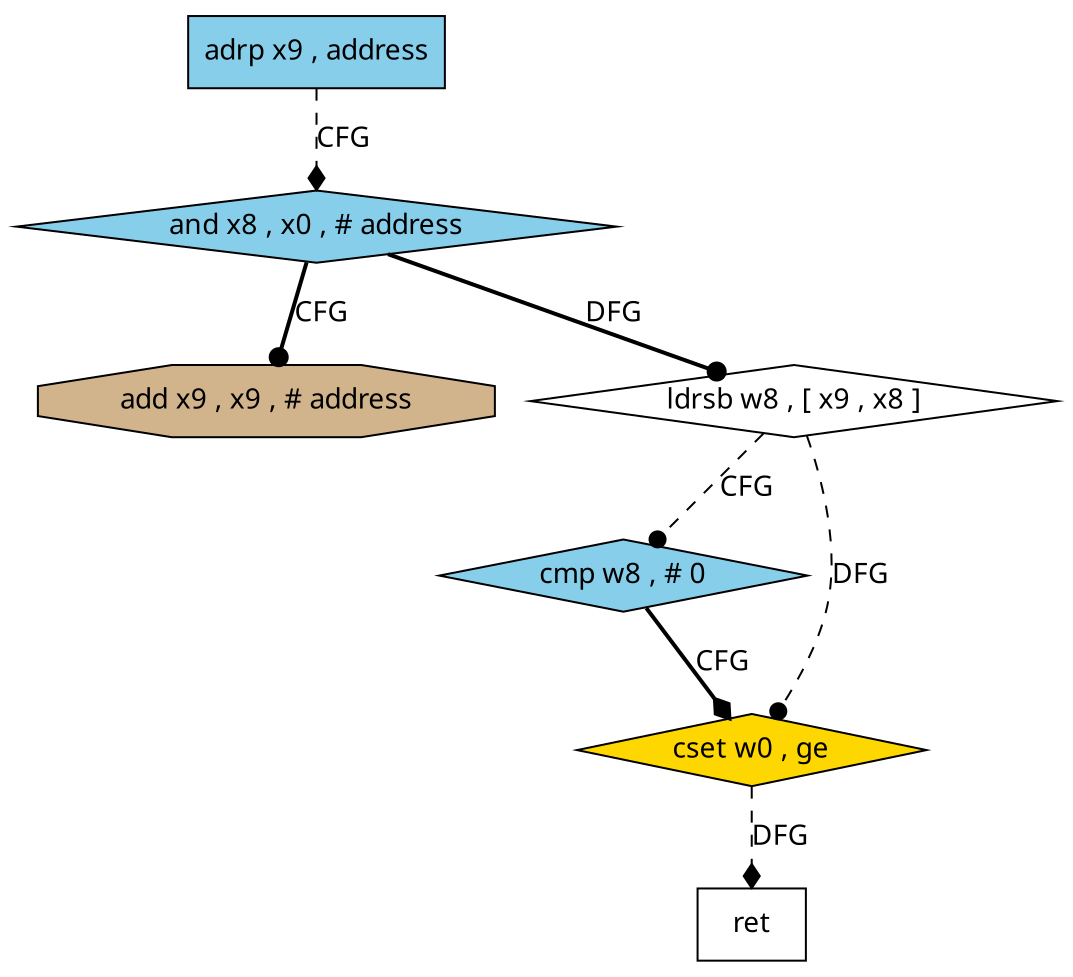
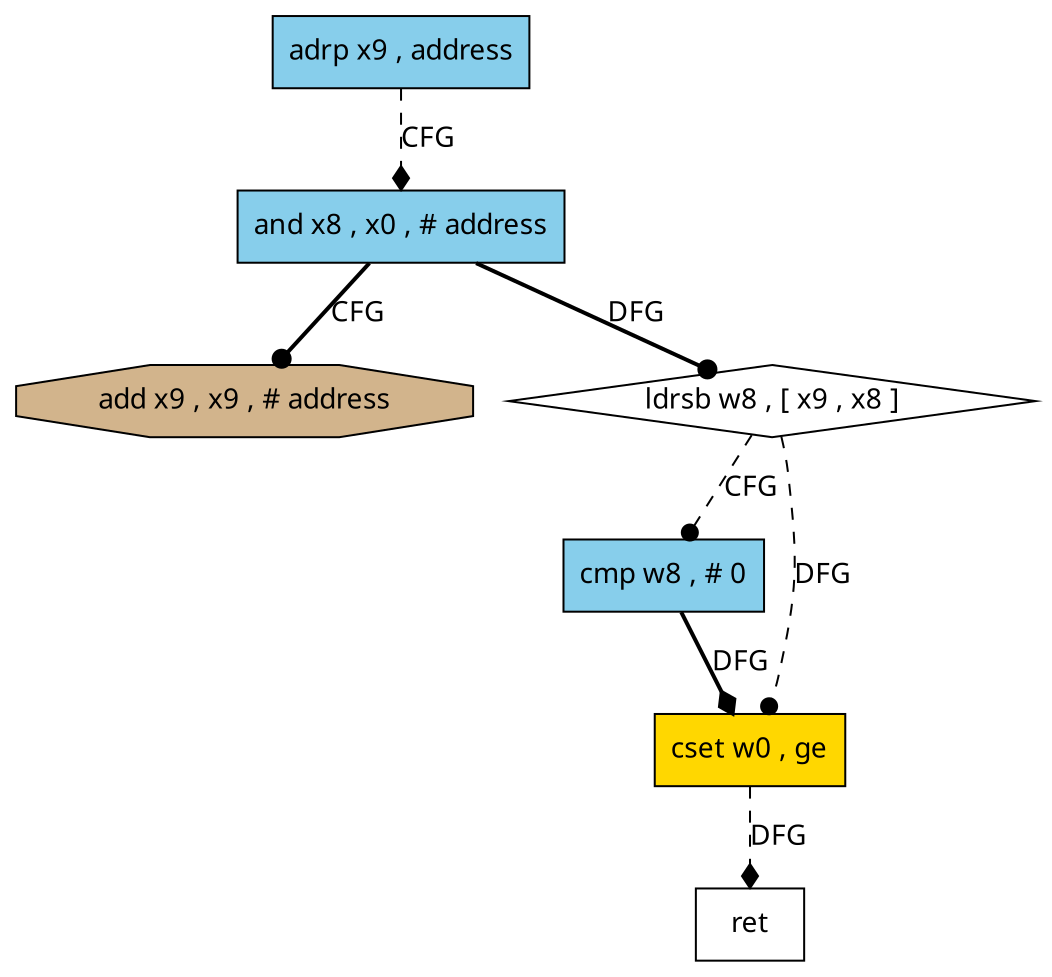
(317, 227) -> (401, 227)
(623, 576) -> (664, 576)
(724, 663) -> (741, 663)
(752, 750) -> (750, 750)
